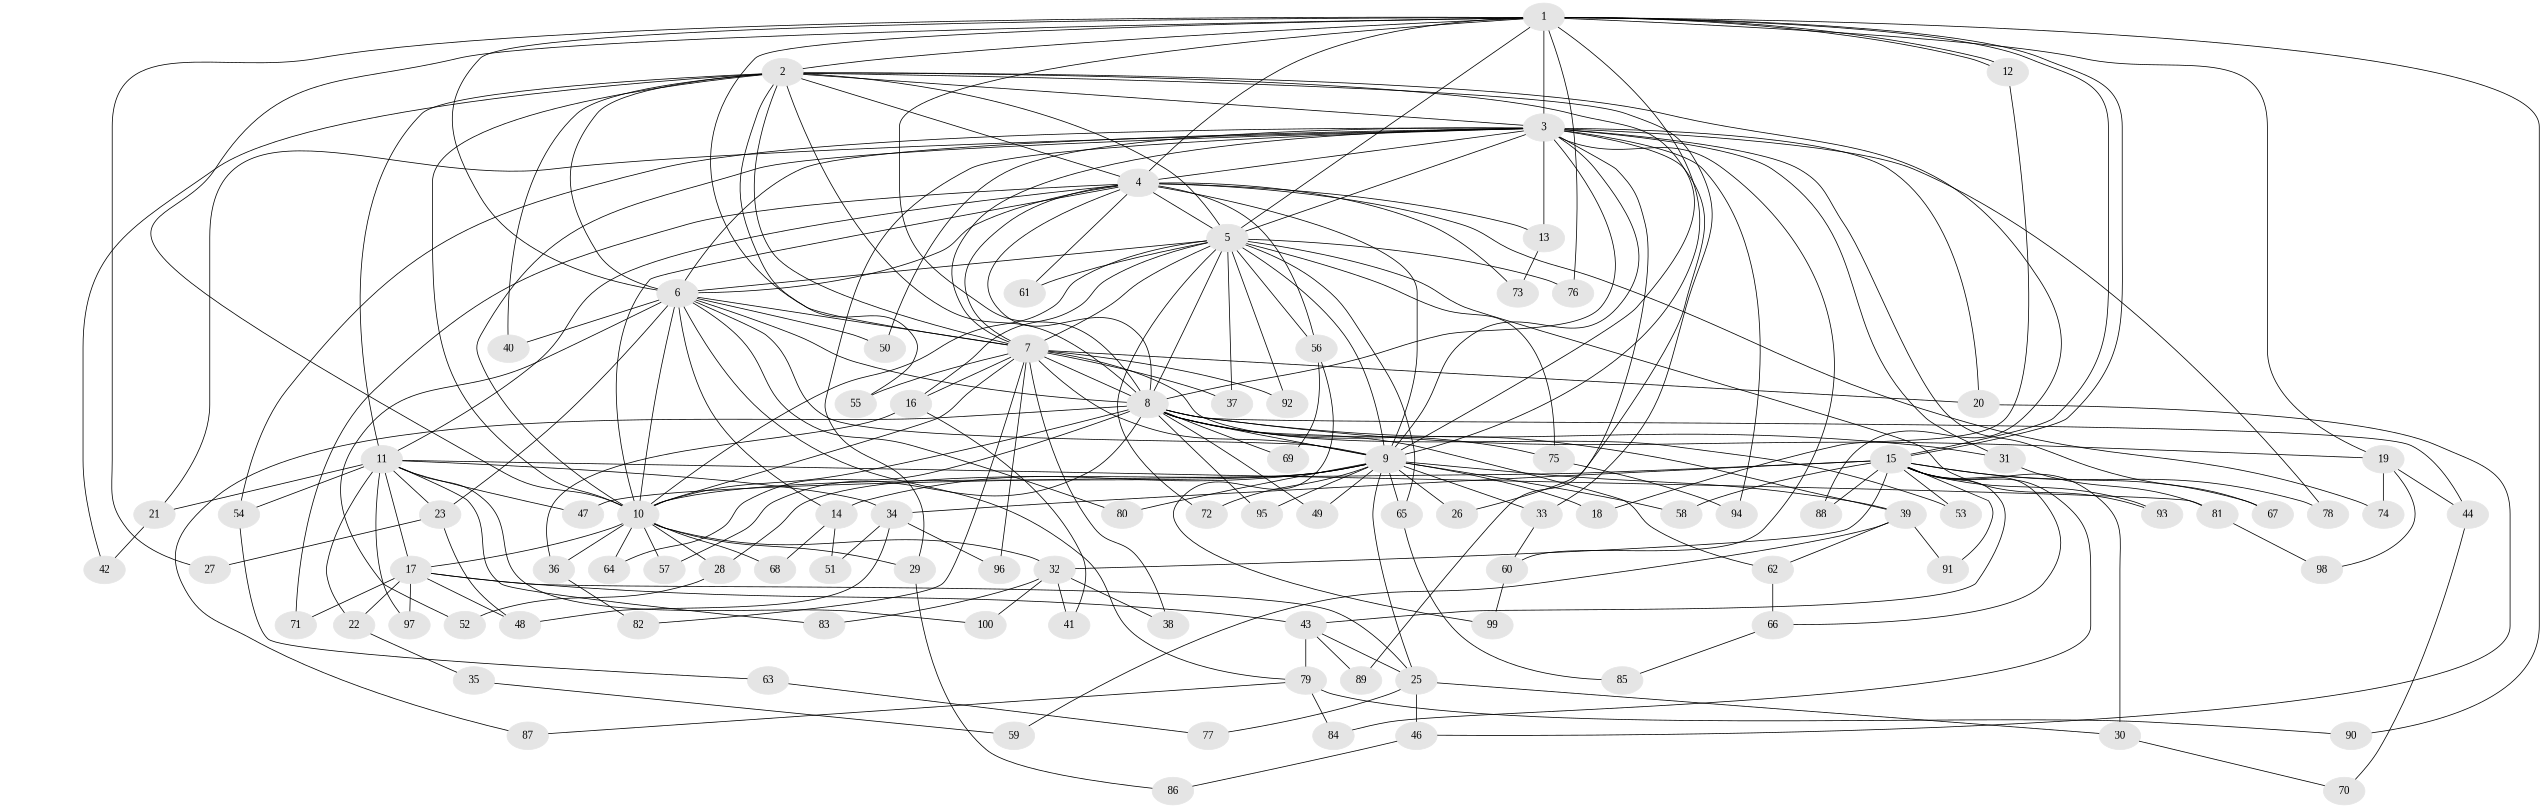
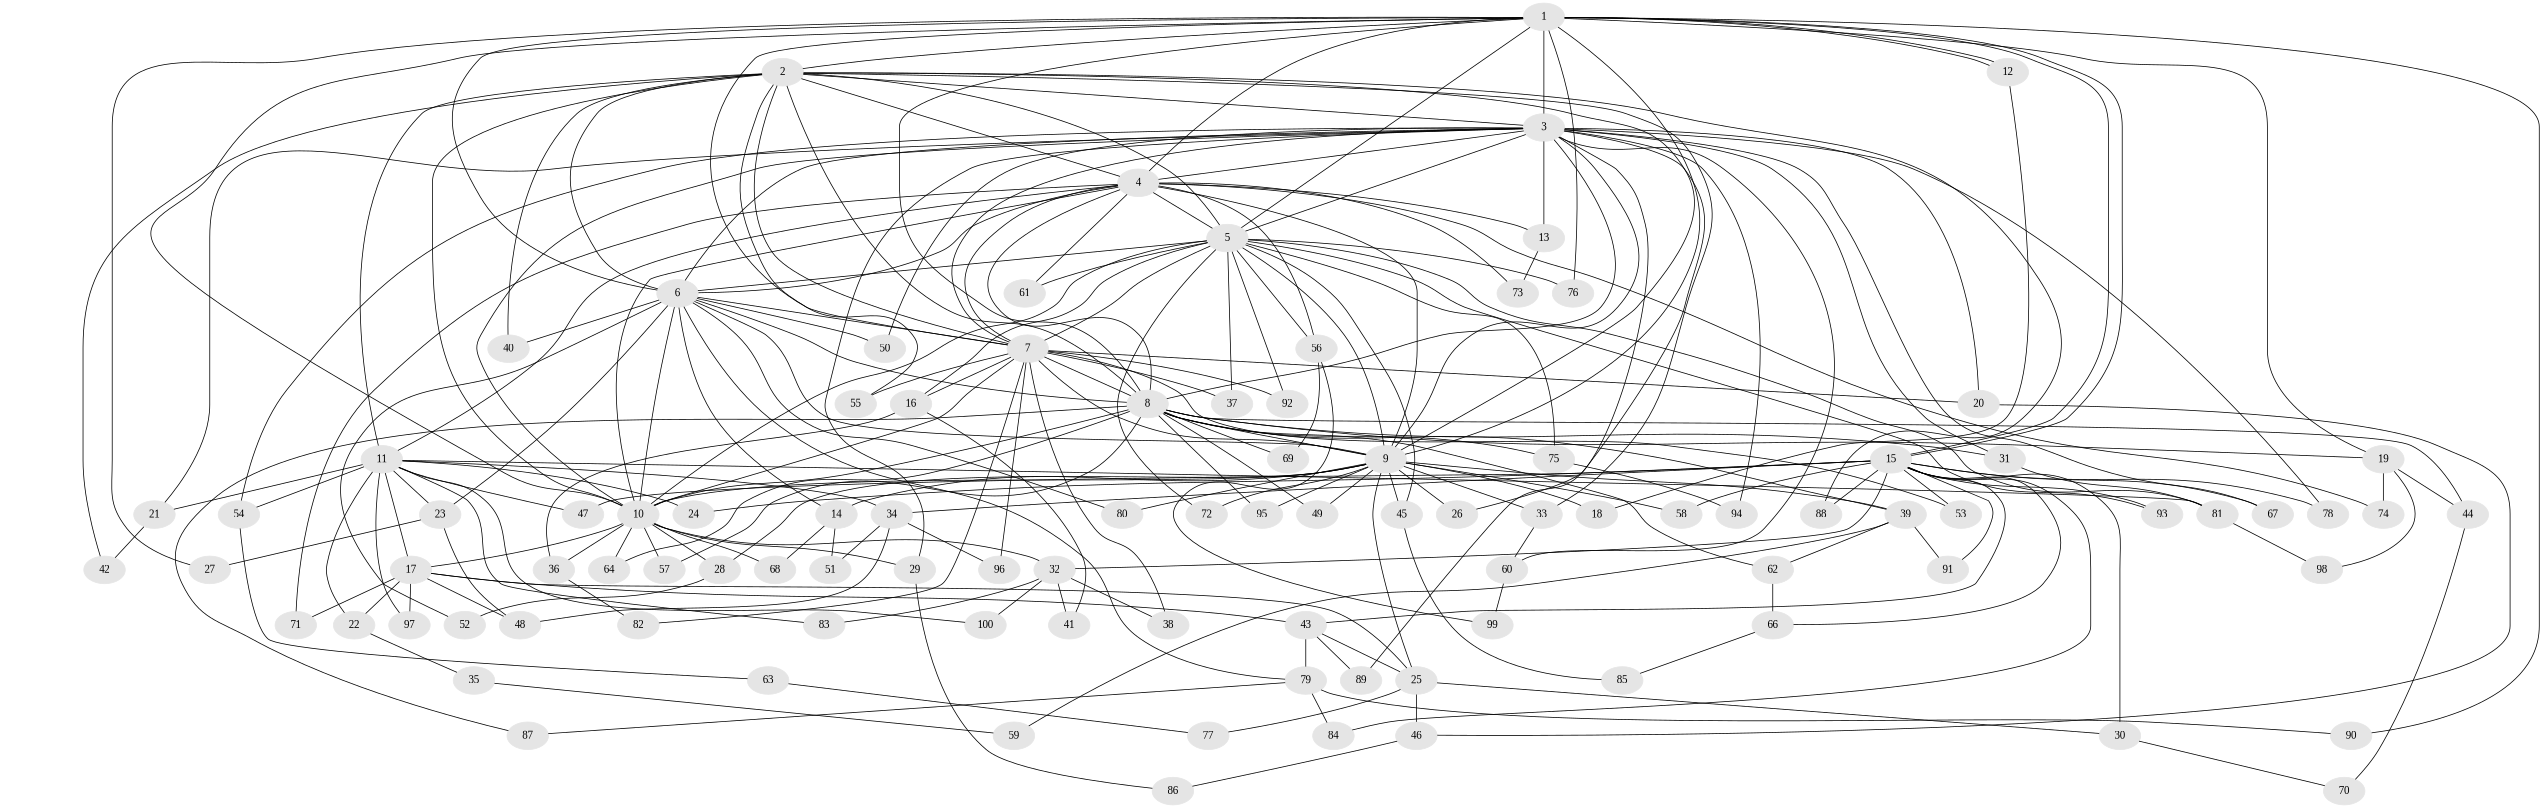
(1188, 321) -> (1729, 367)
none -> (694, 515)
(1402, 515) -> (1402, 515)
